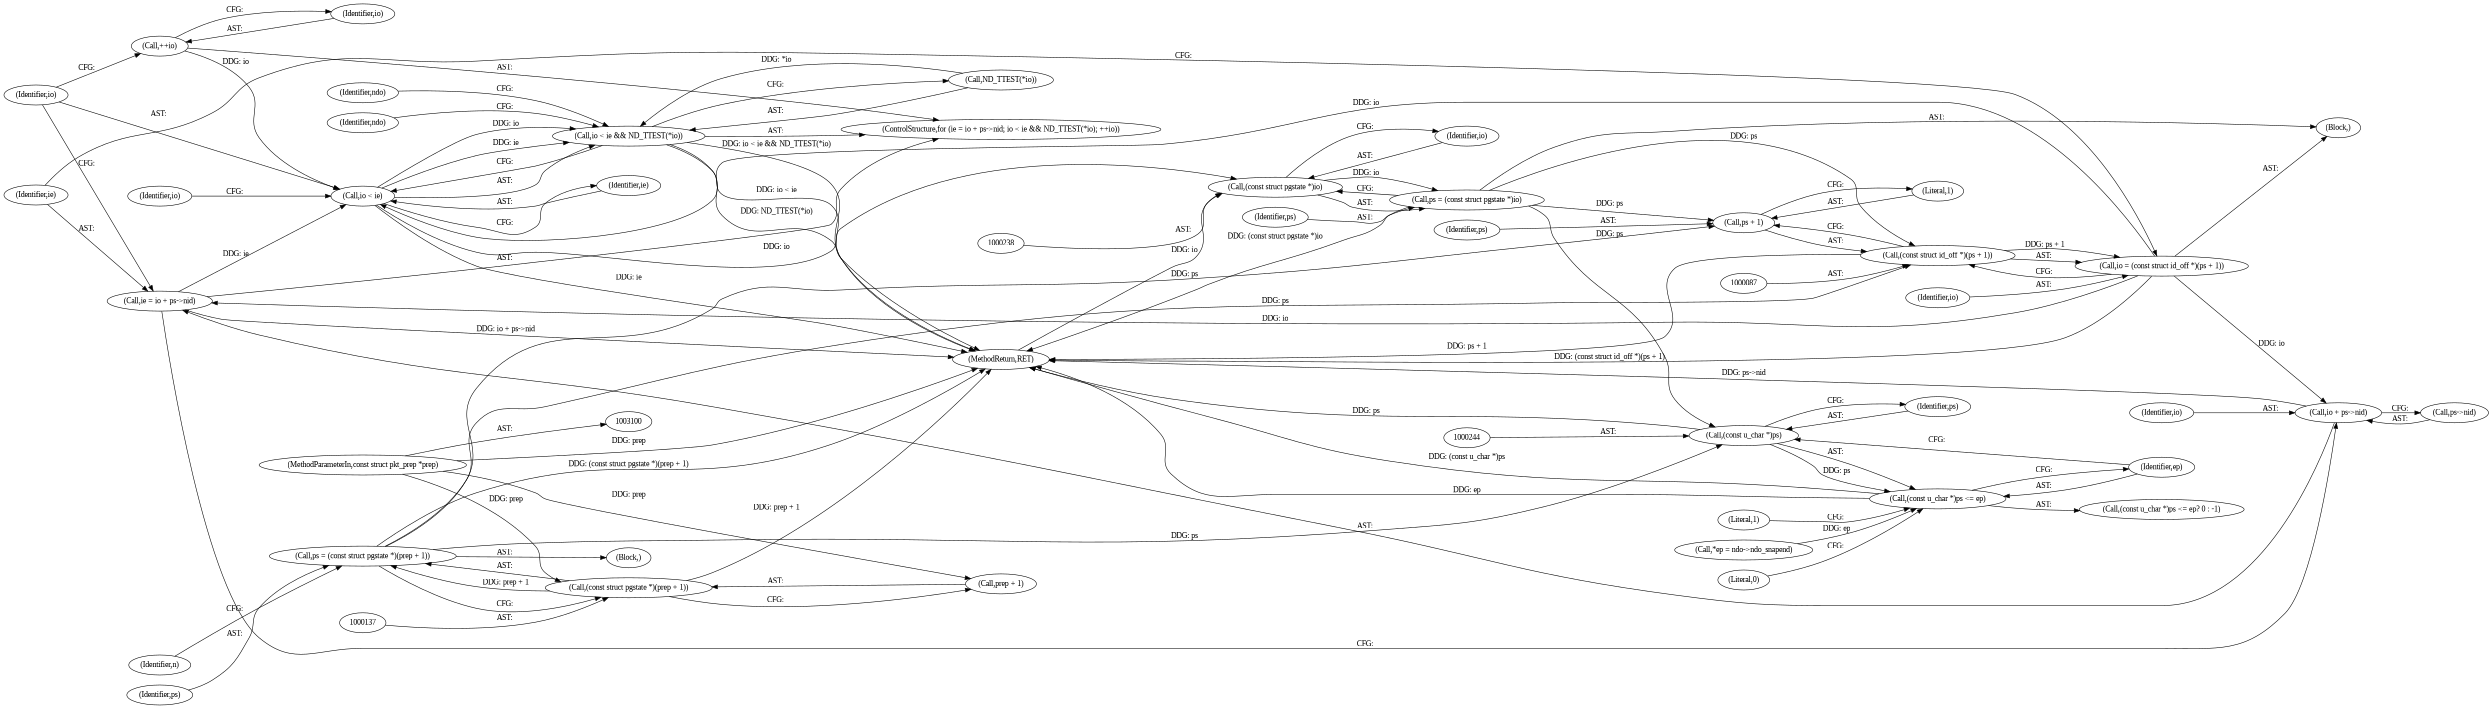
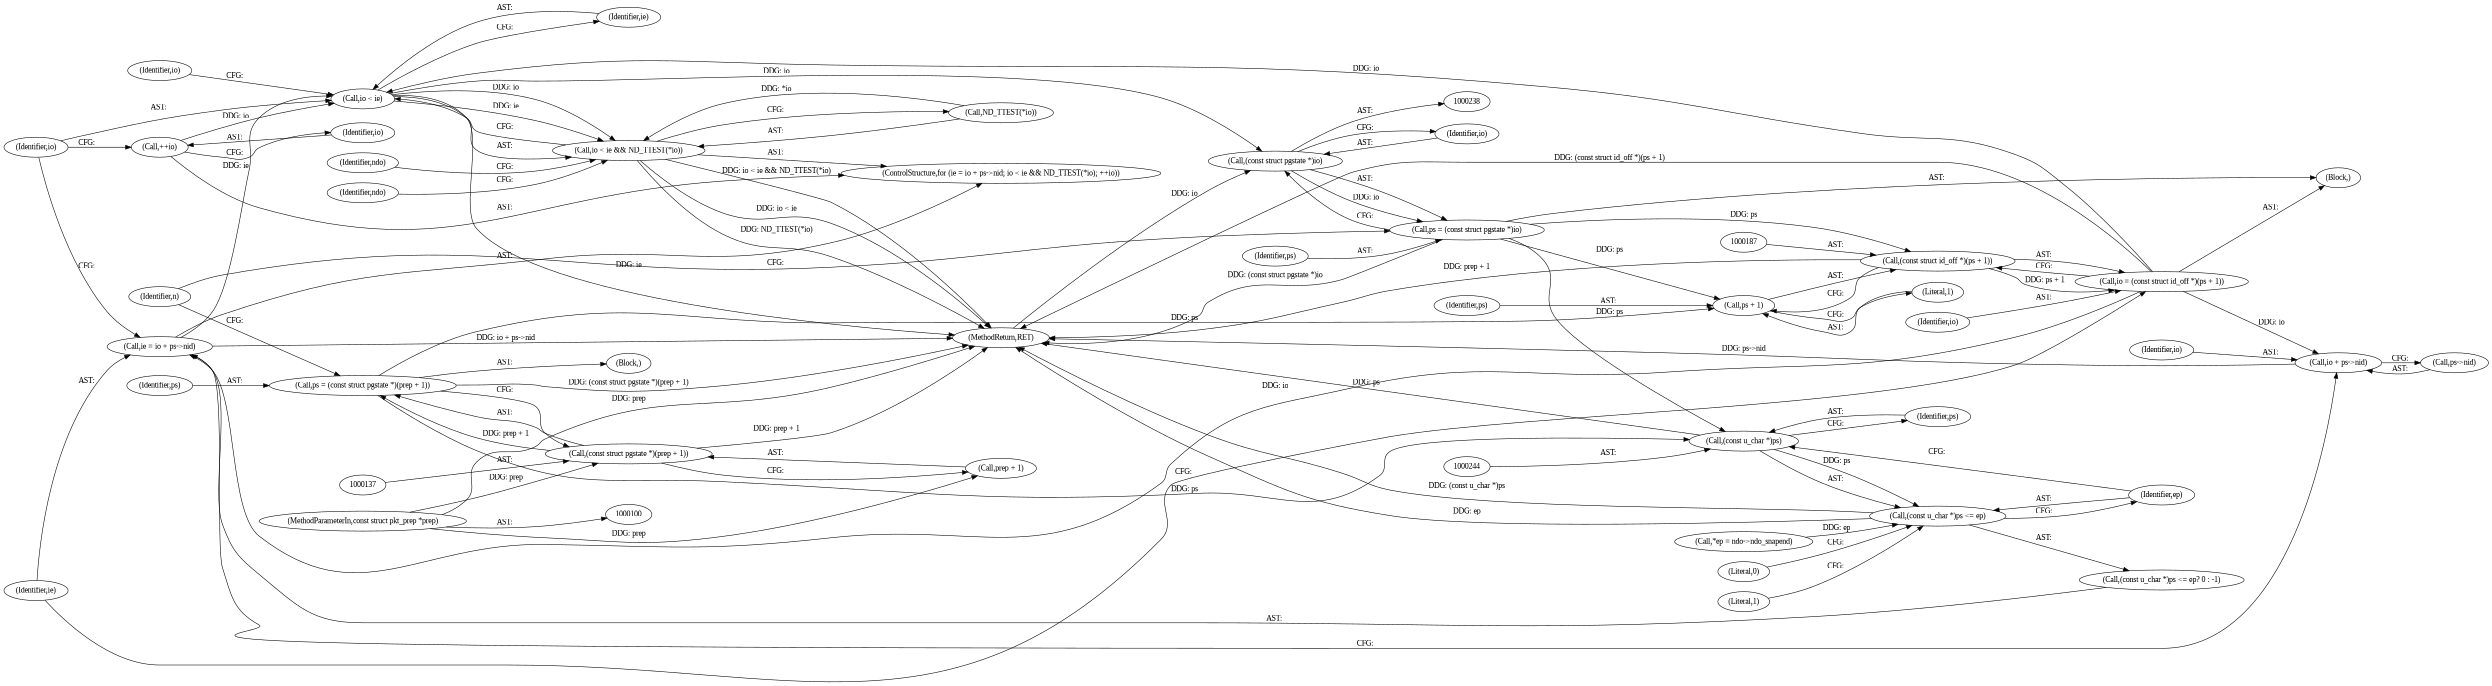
(1135, 248) -> (1362, 119)
none -> (780, 268)
(1744, 283) -> (1744, 242)
(1104, 313) -> none
(1467, 346) -> (1467, 267)
(629, 422) -> (629, 514)
(1302, 520) -> (1109, 623)
